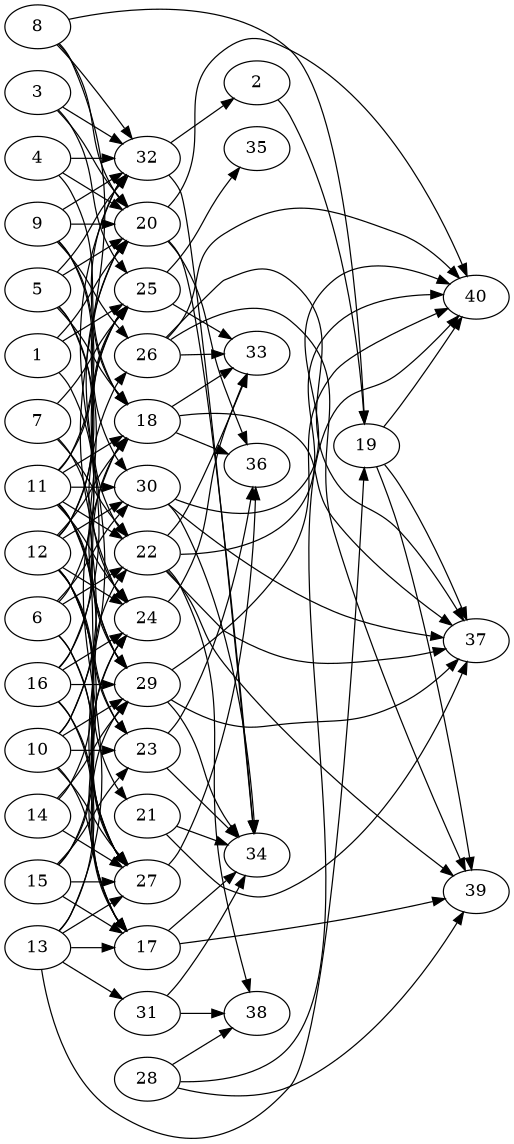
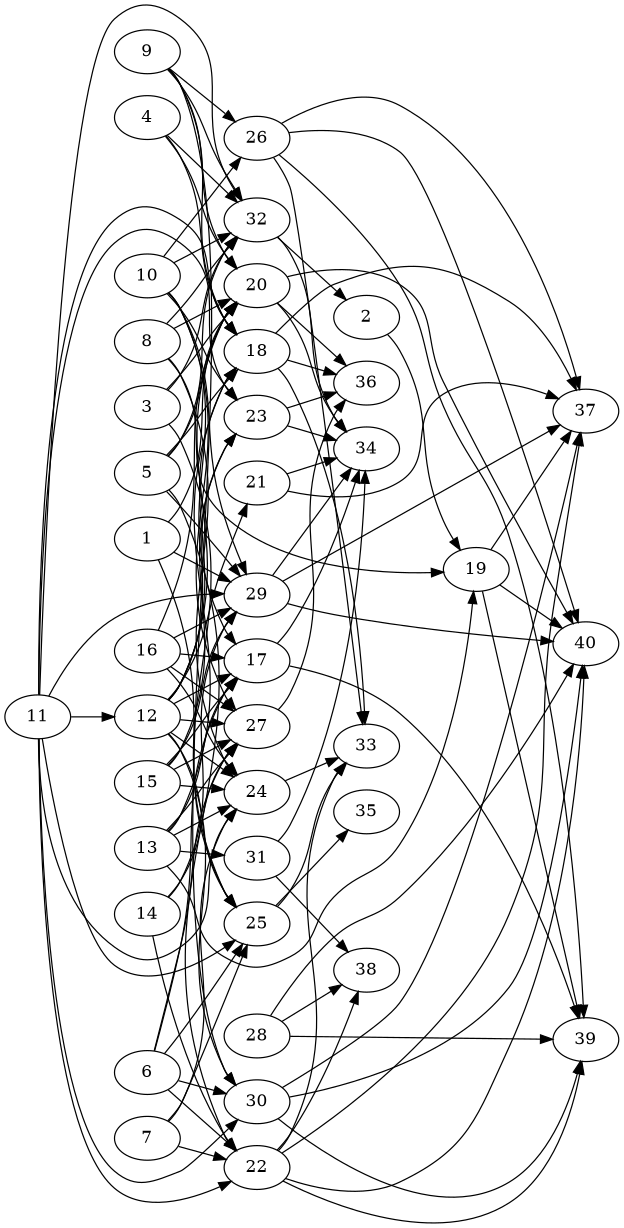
(92, 559) -> none
(228, 649) -> (450, 1197)
(93, 678) -> (87, 717)
